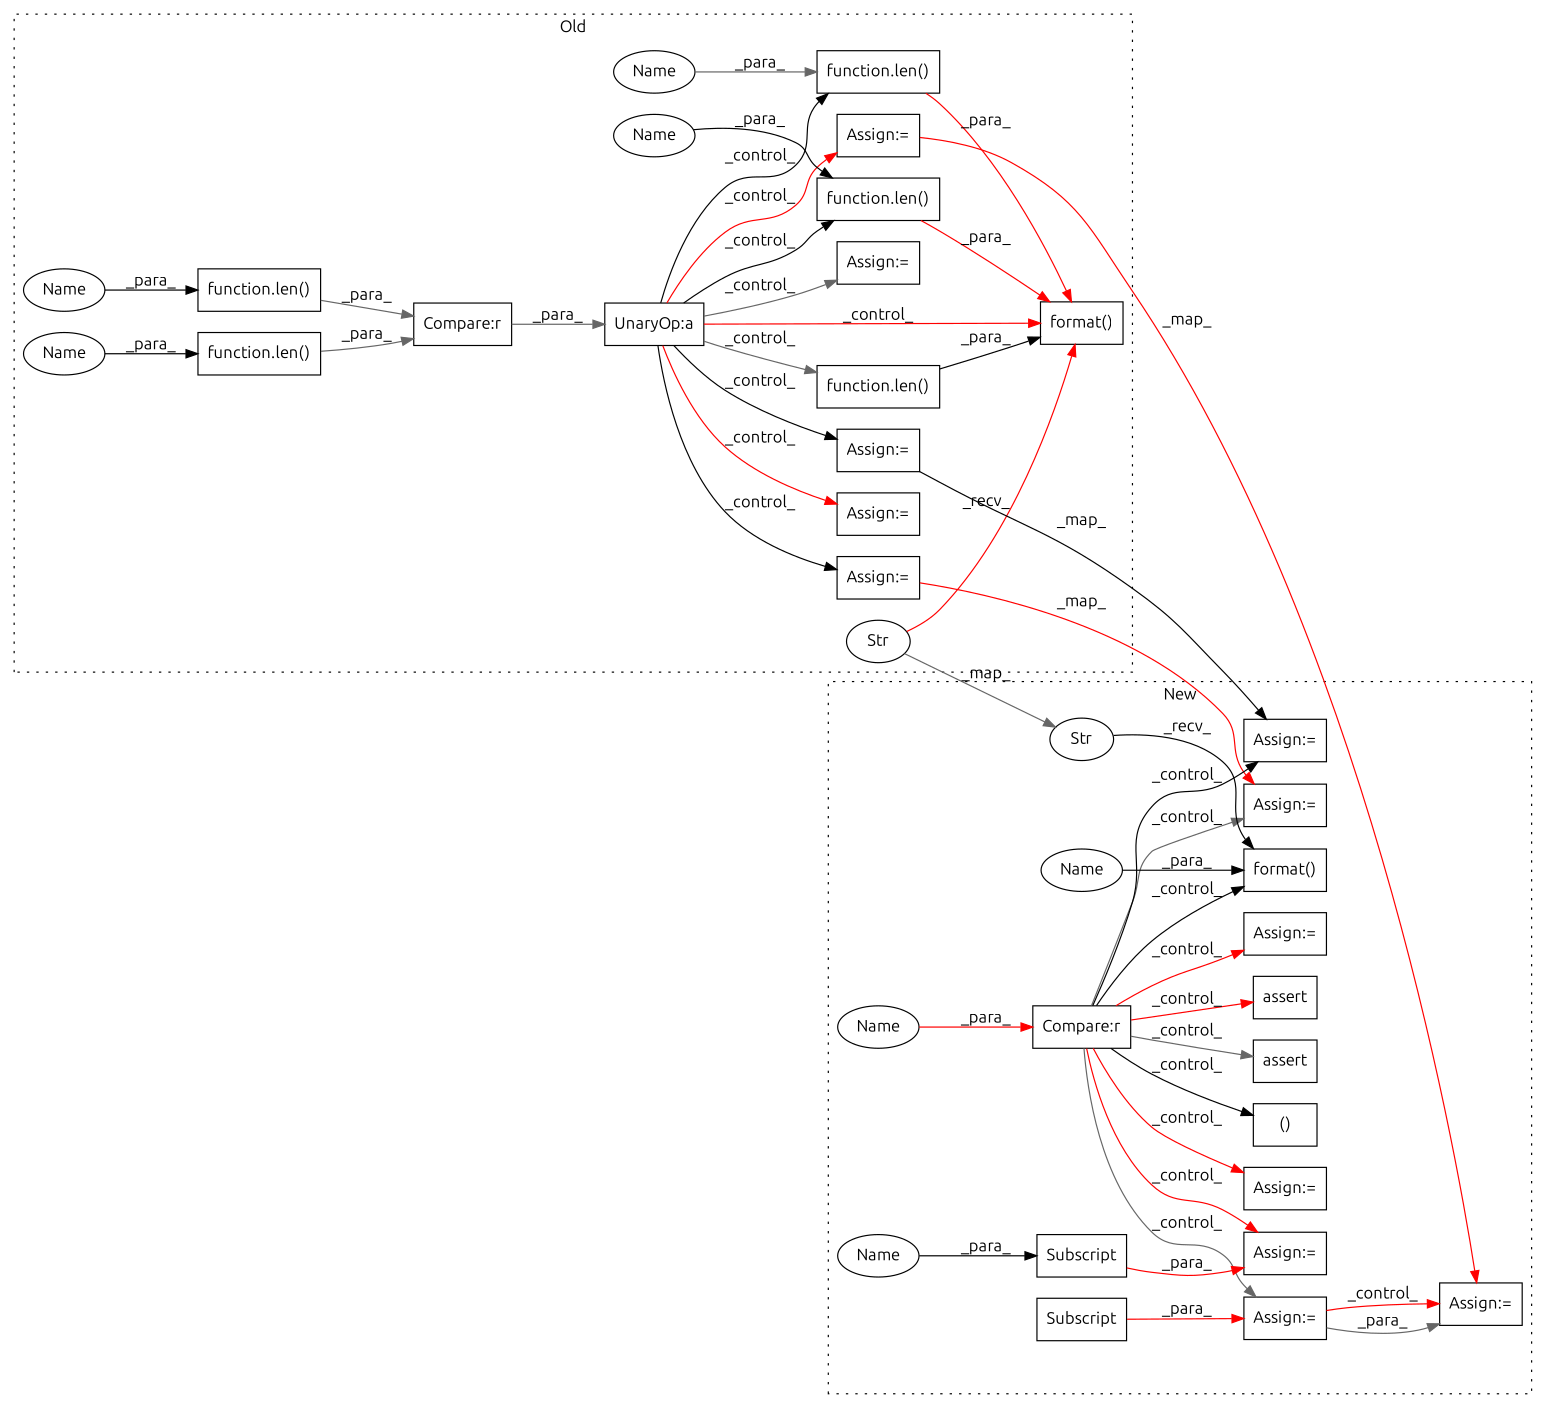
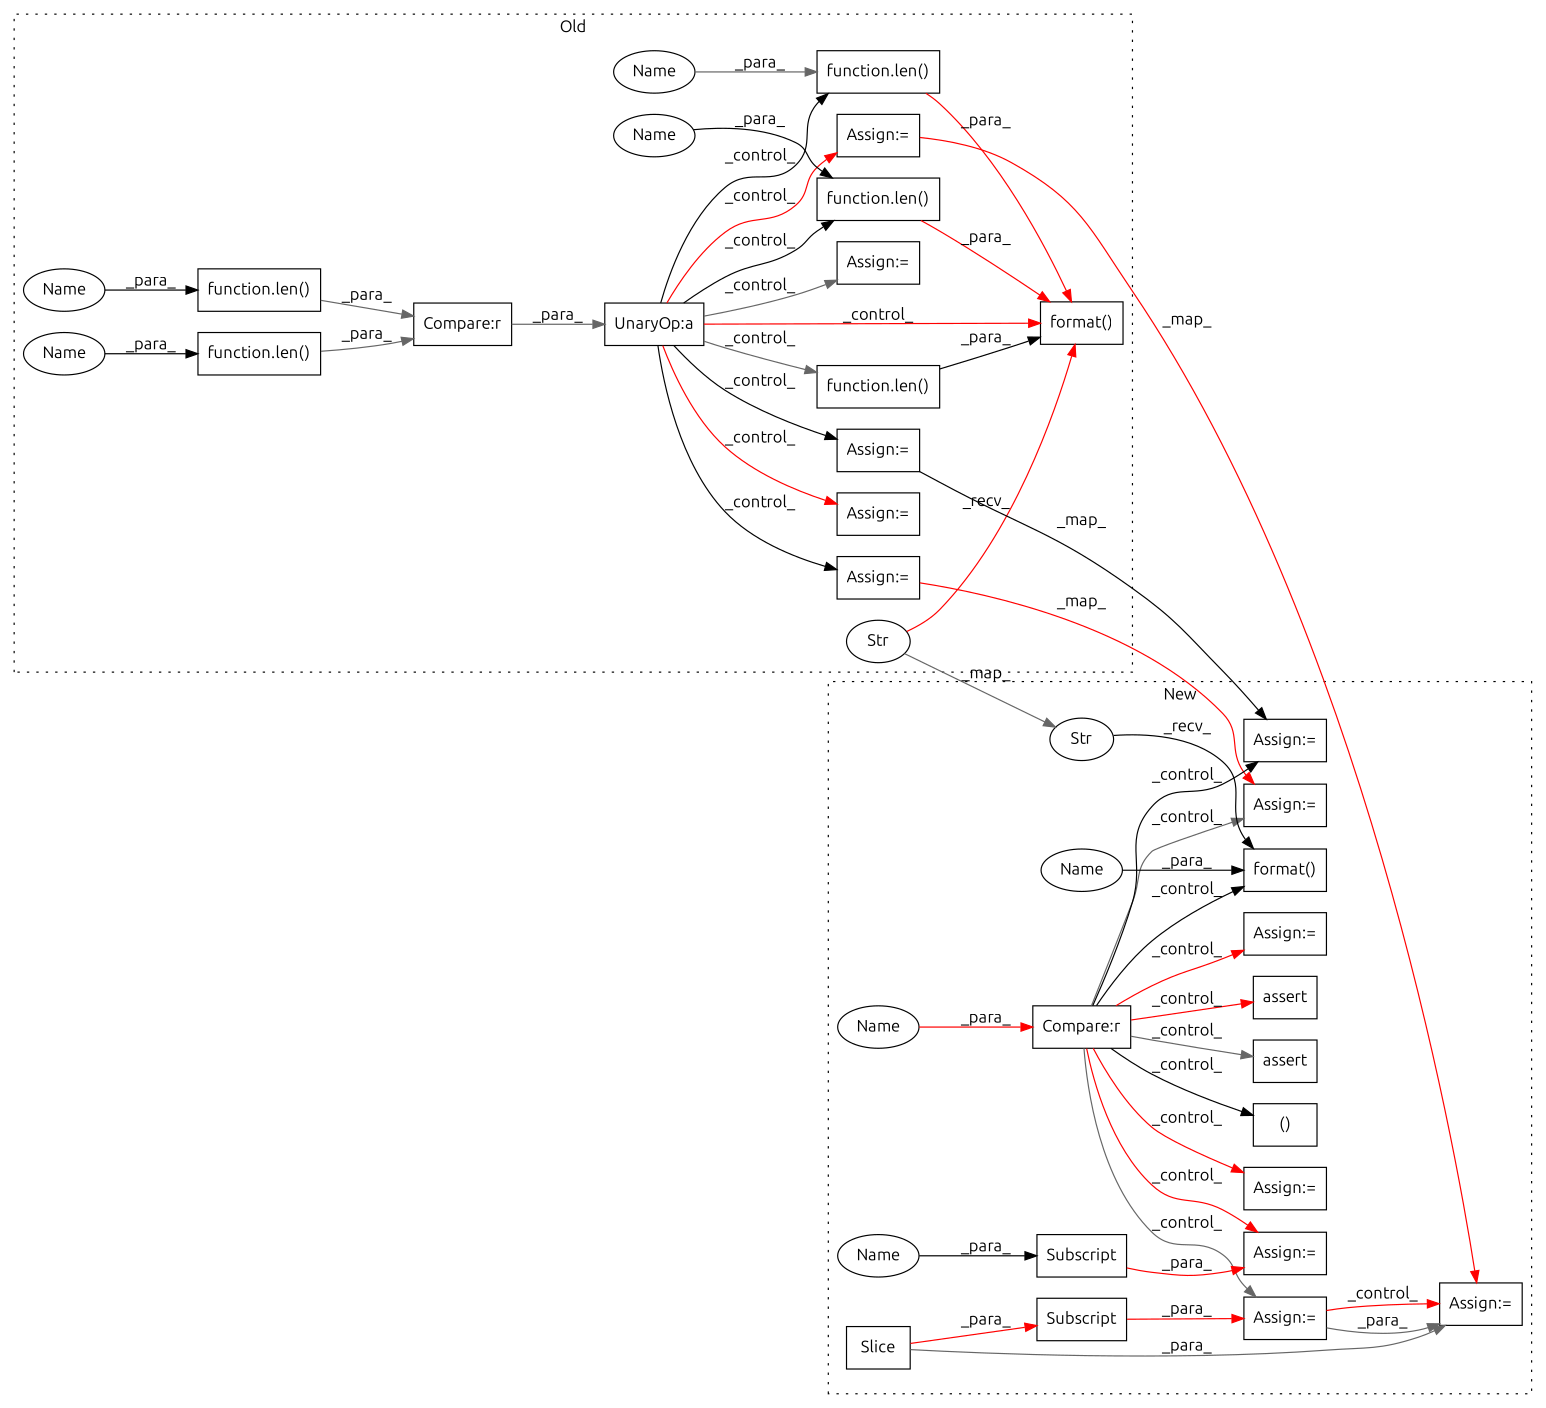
none -> (878, 1348)
